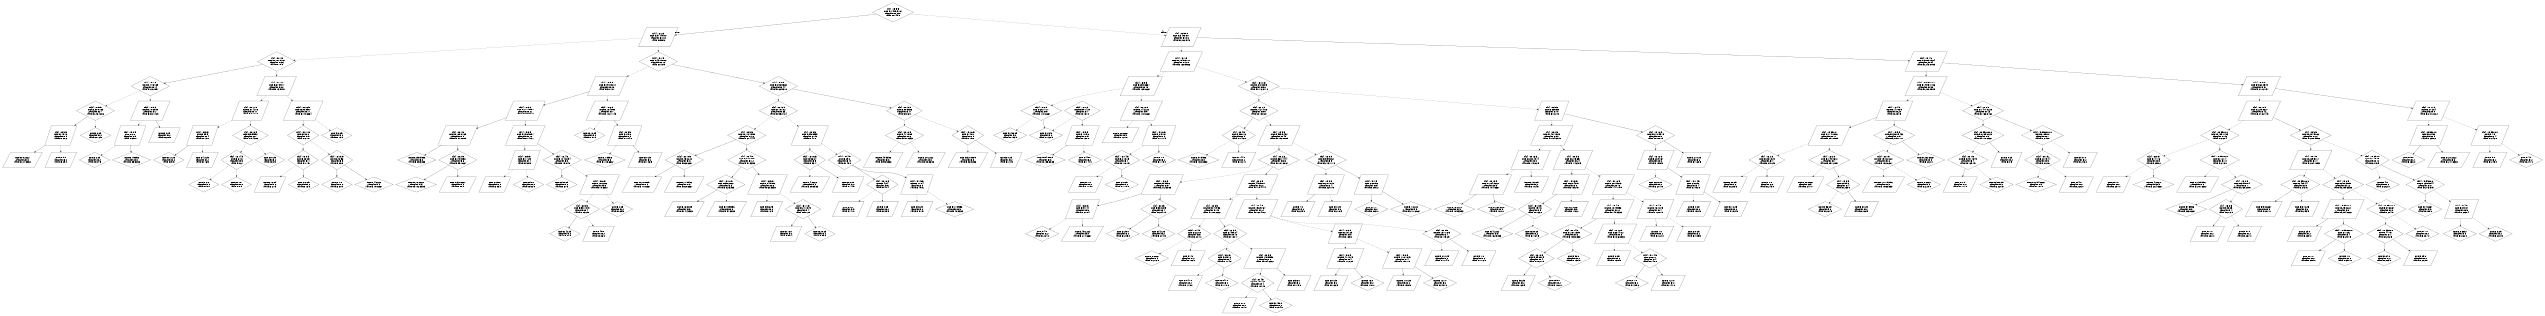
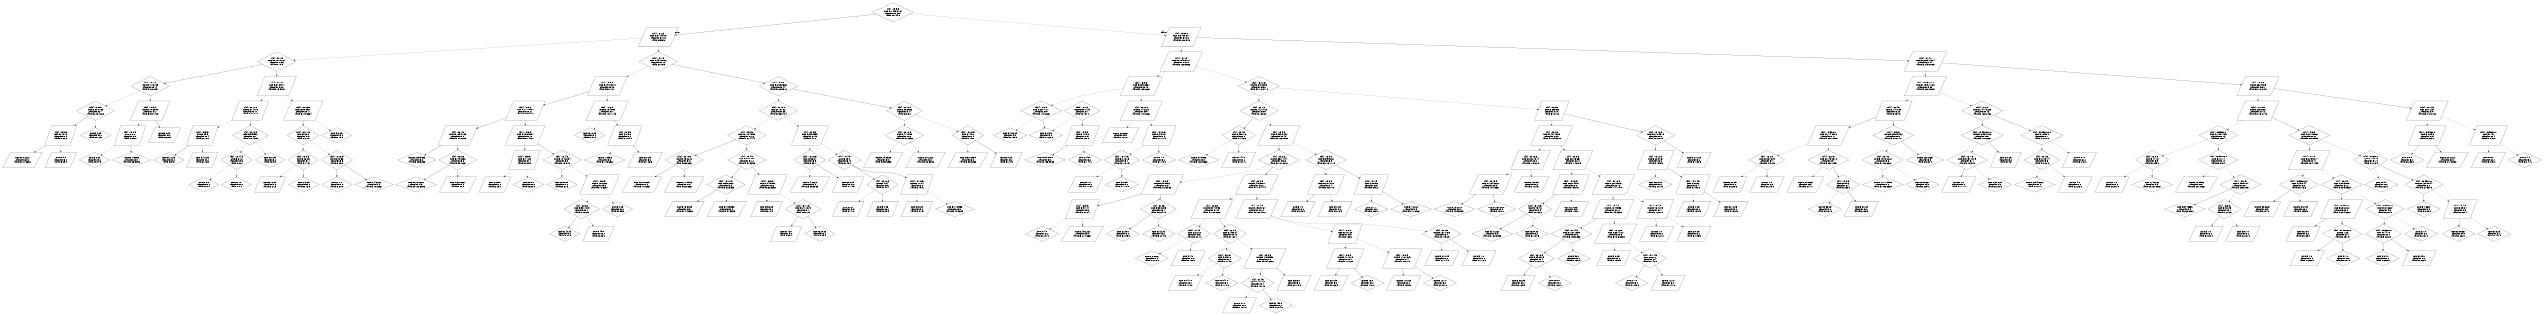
(1883, 185) -> (1883, 185)
(2496, 234) -> (2494, 234)
